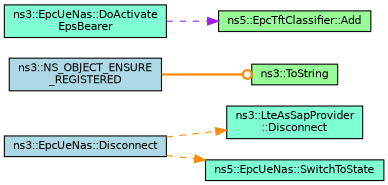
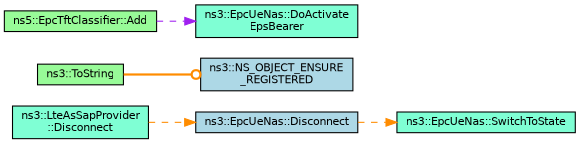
(187, 21) -> (171, 21)
(202, 74) -> (158, 74)
(191, 134) -> (167, 122)
(295, 170) -> (486, 122)
